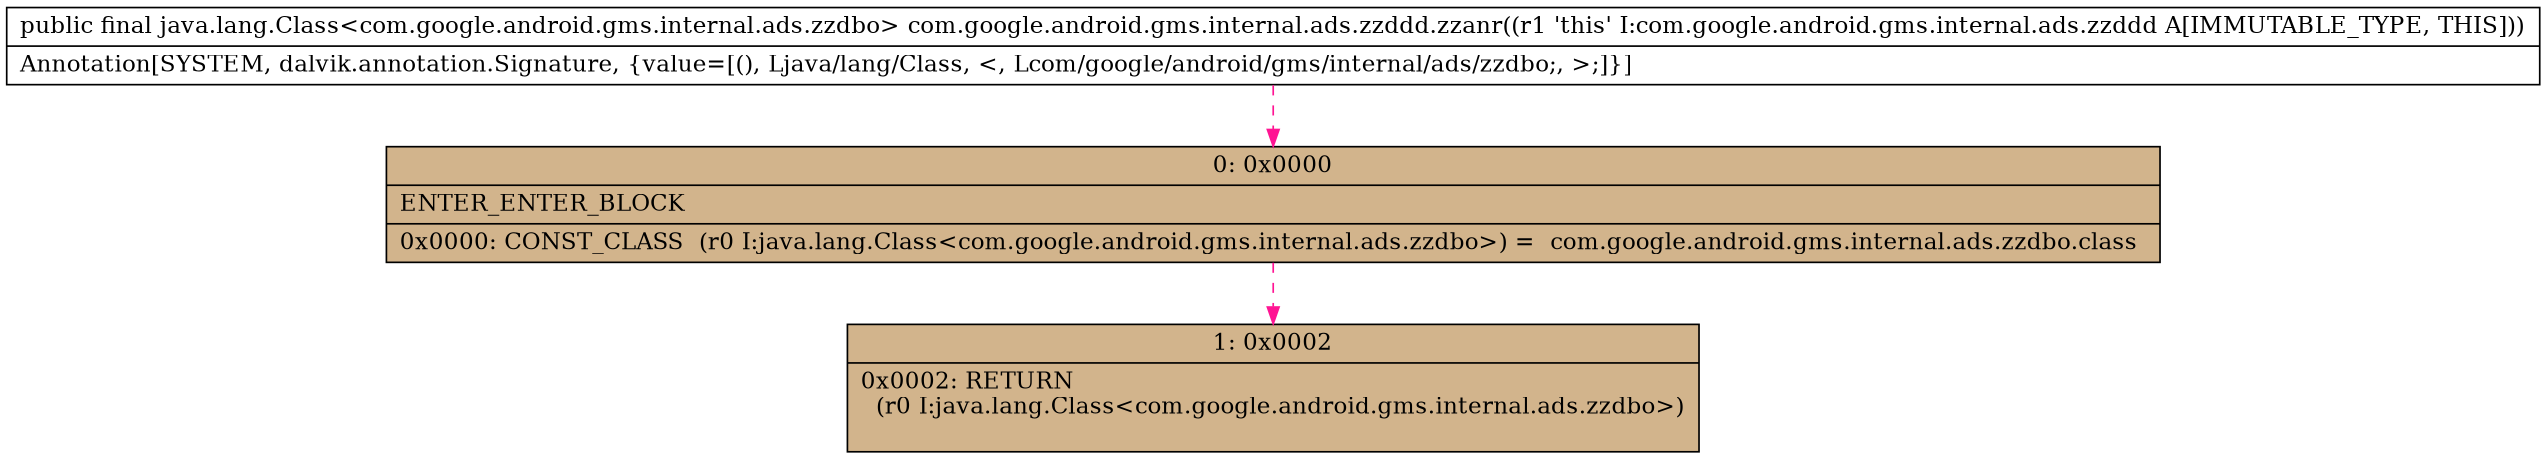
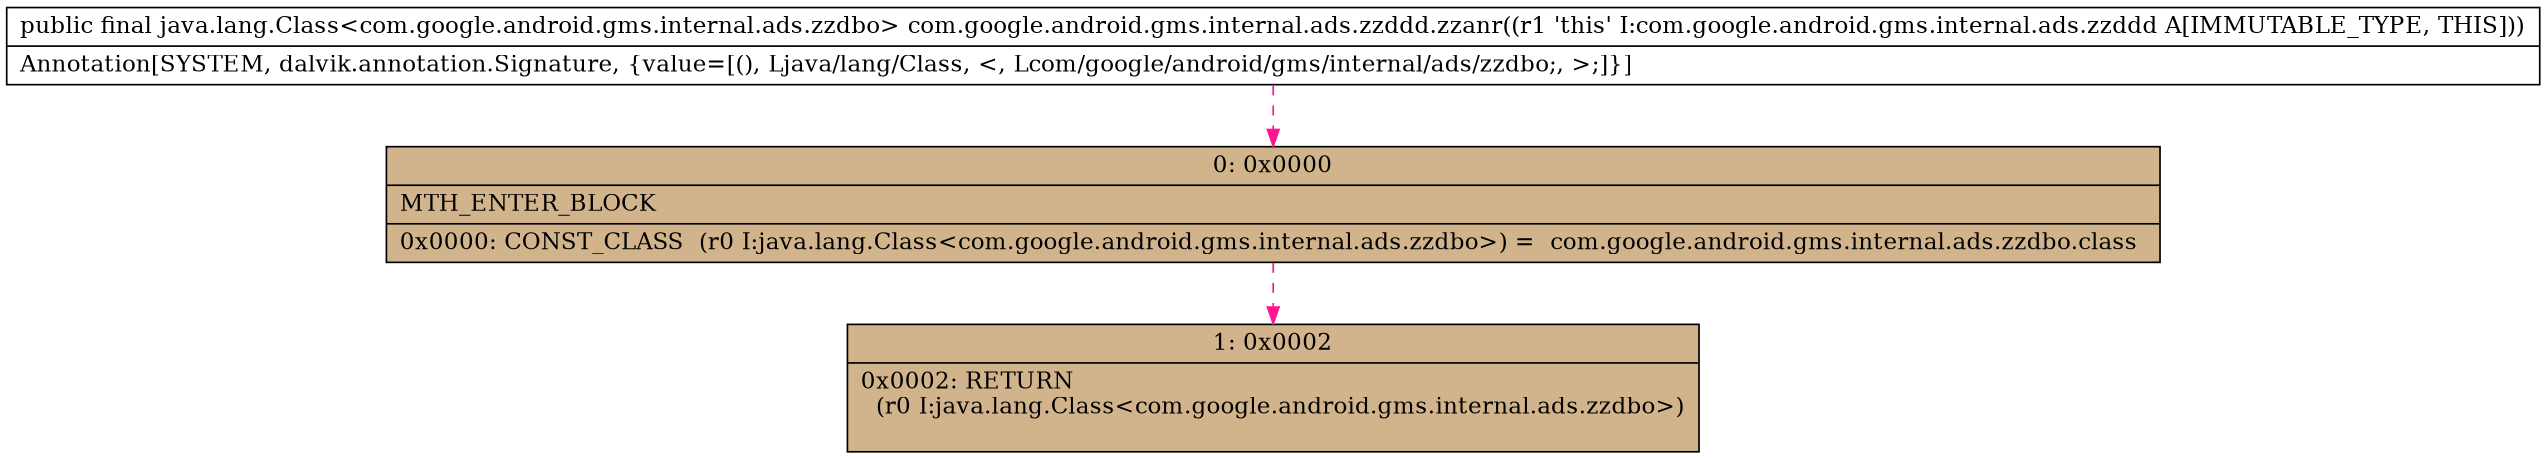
(543, 204) -> (529, 204)
